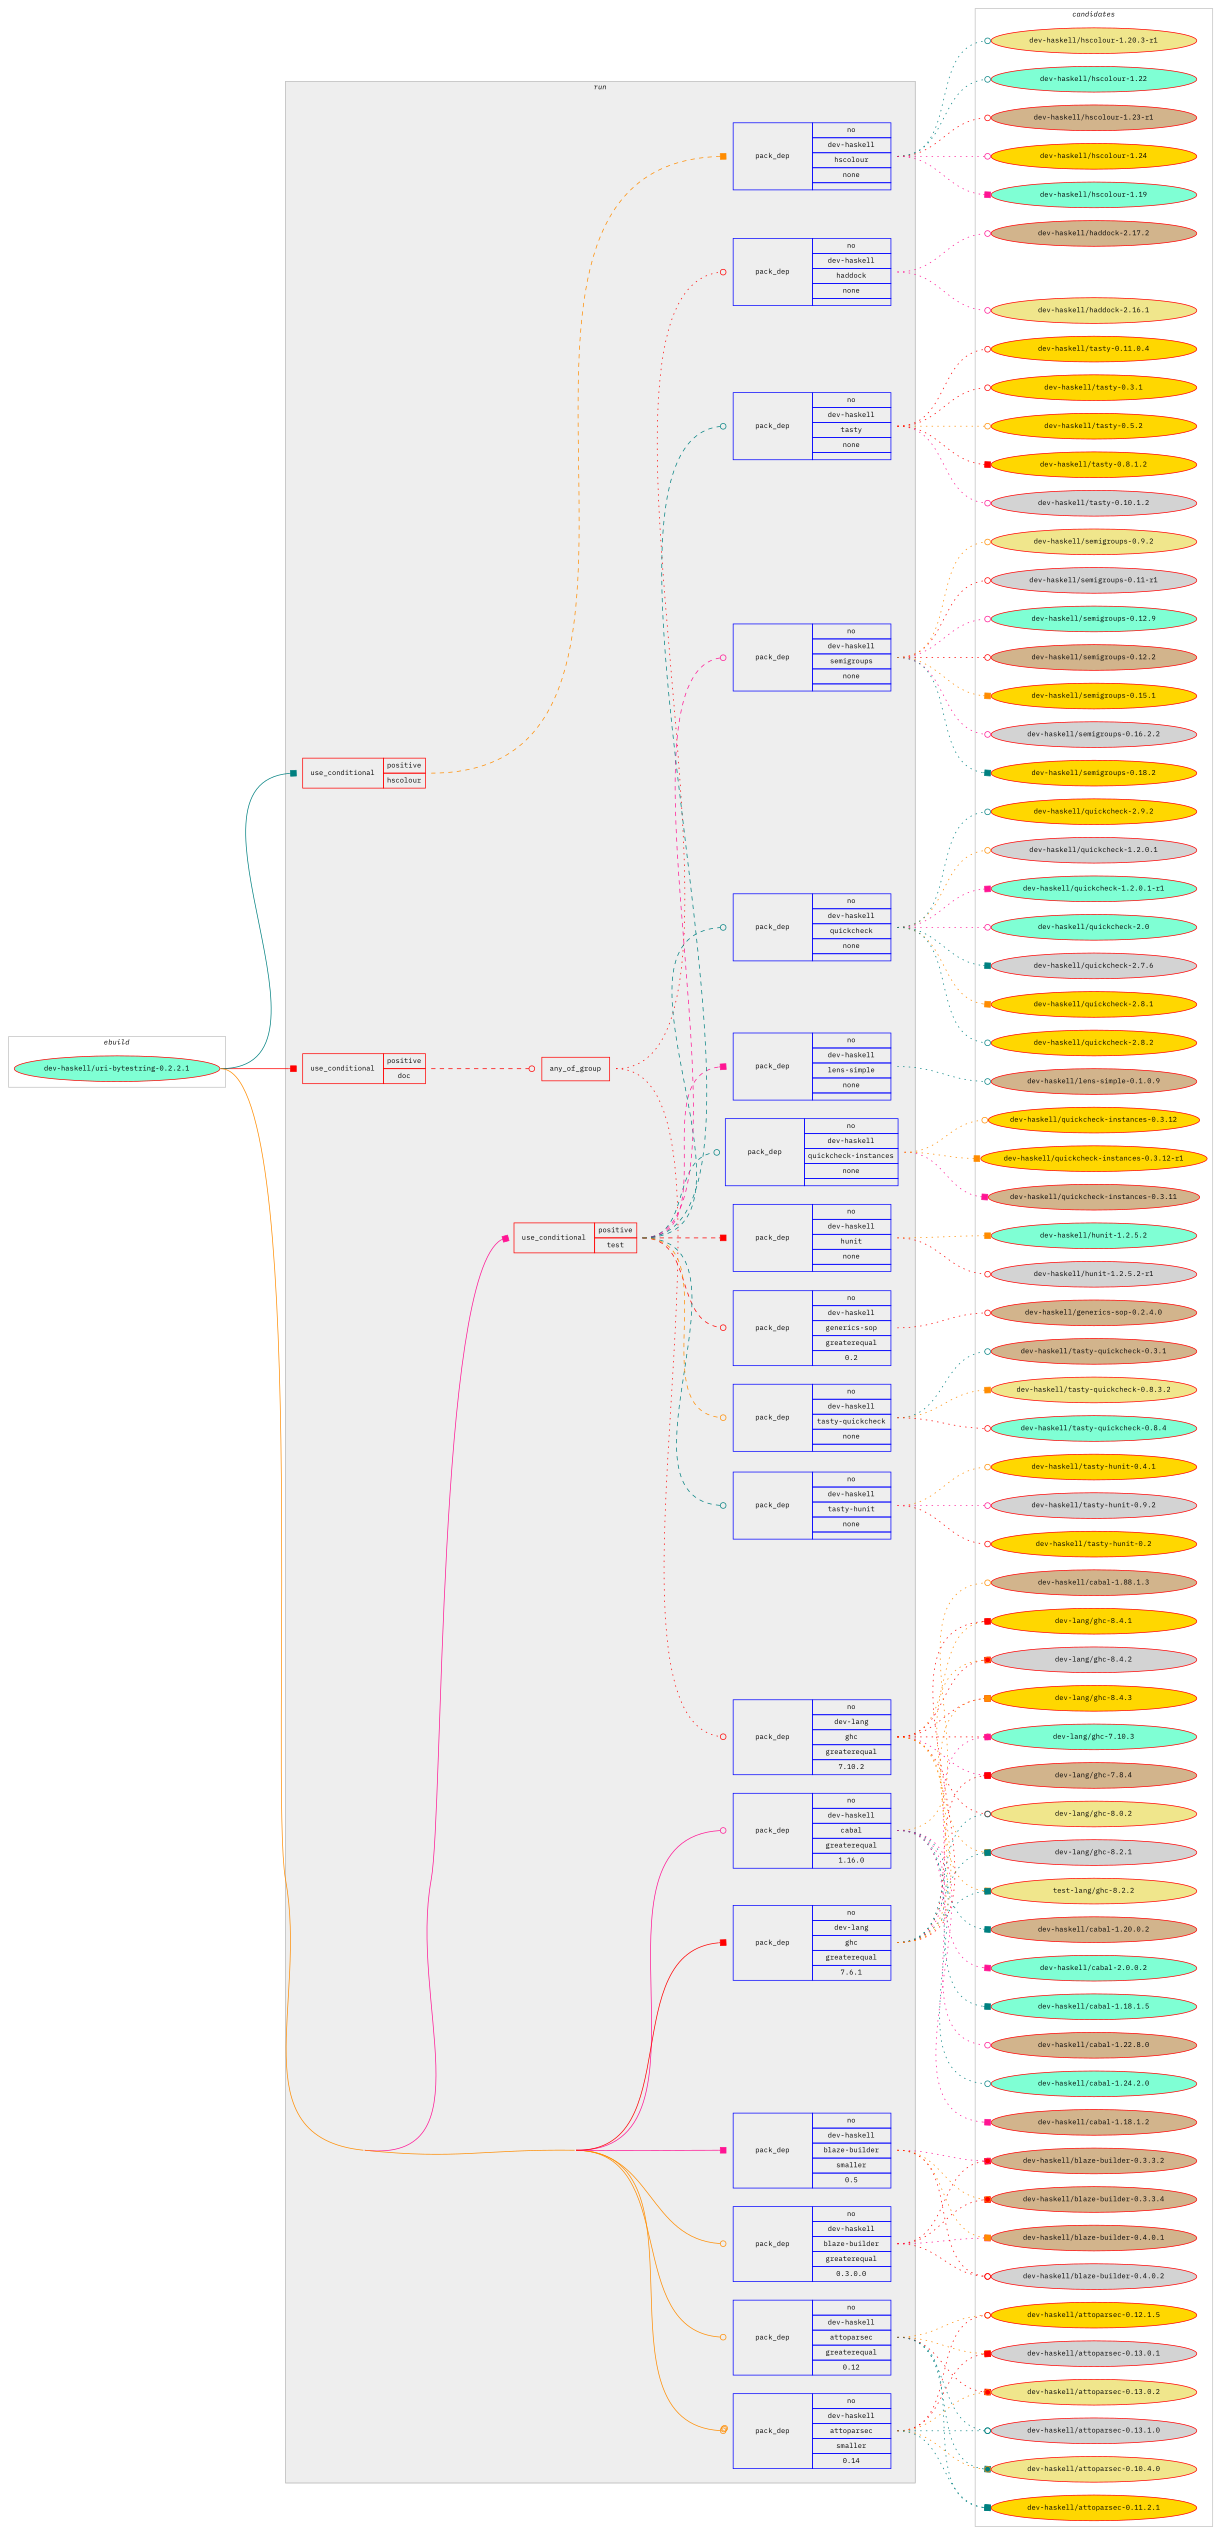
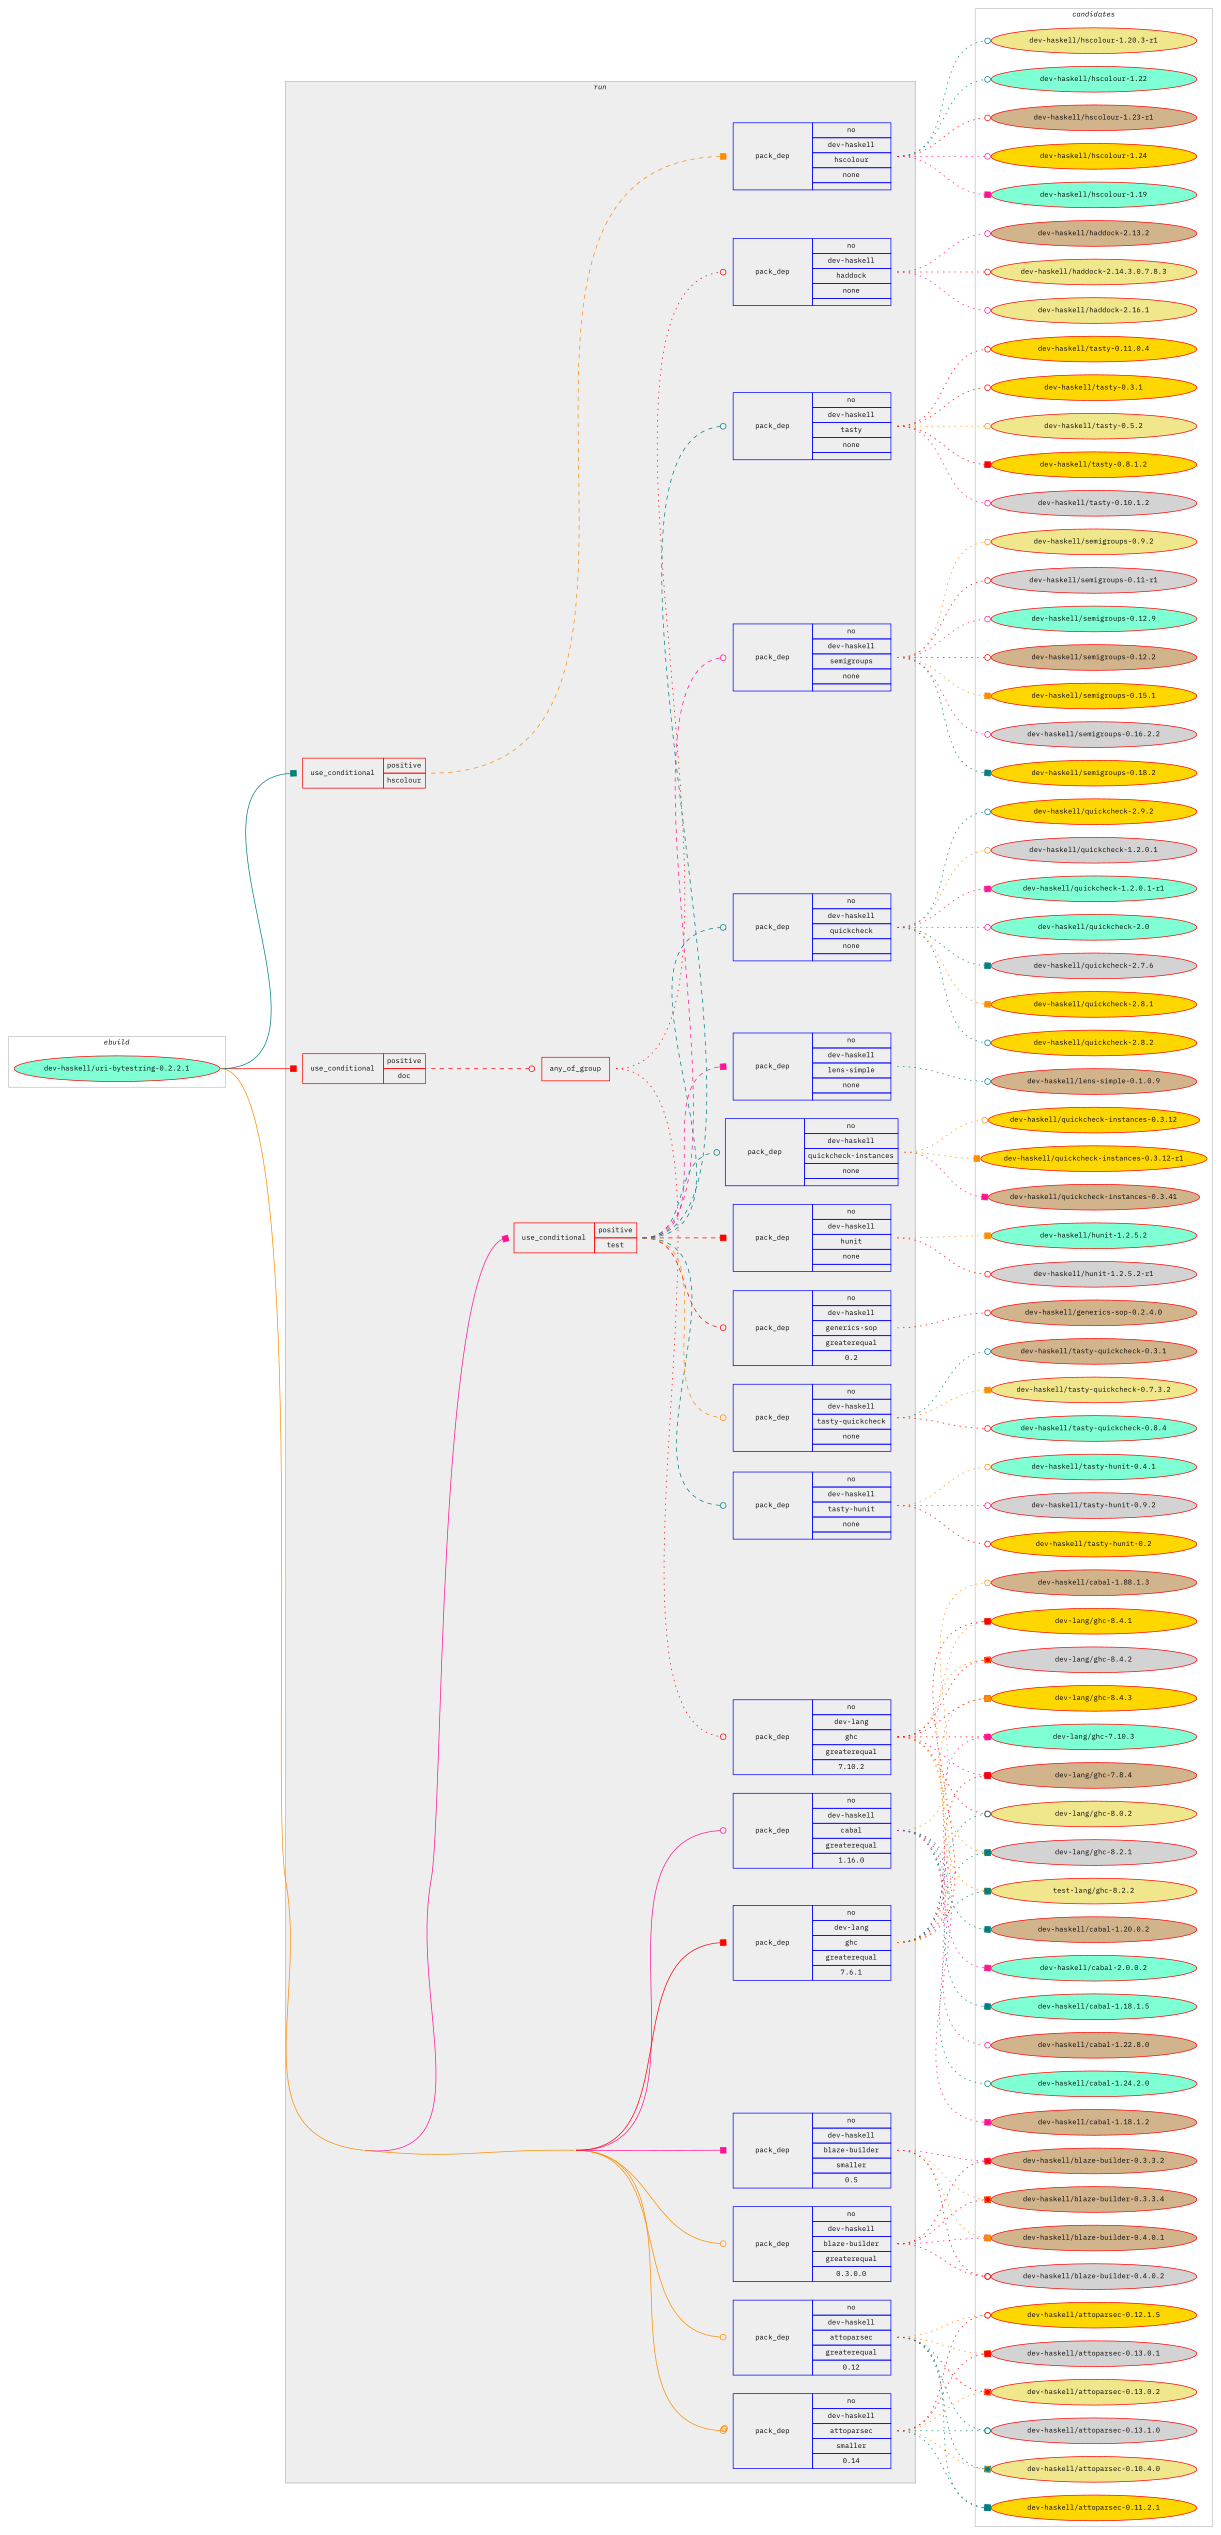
(1094, 233) -> (1094, 233)
none -> (1094, 272)
(1094, 426) -> (1094, 426)
(1094, 1197) -> (1094, 1197)
(1094, 1390) -> (1094, 1390)
(1094, 1467) -> (1094, 1467)
